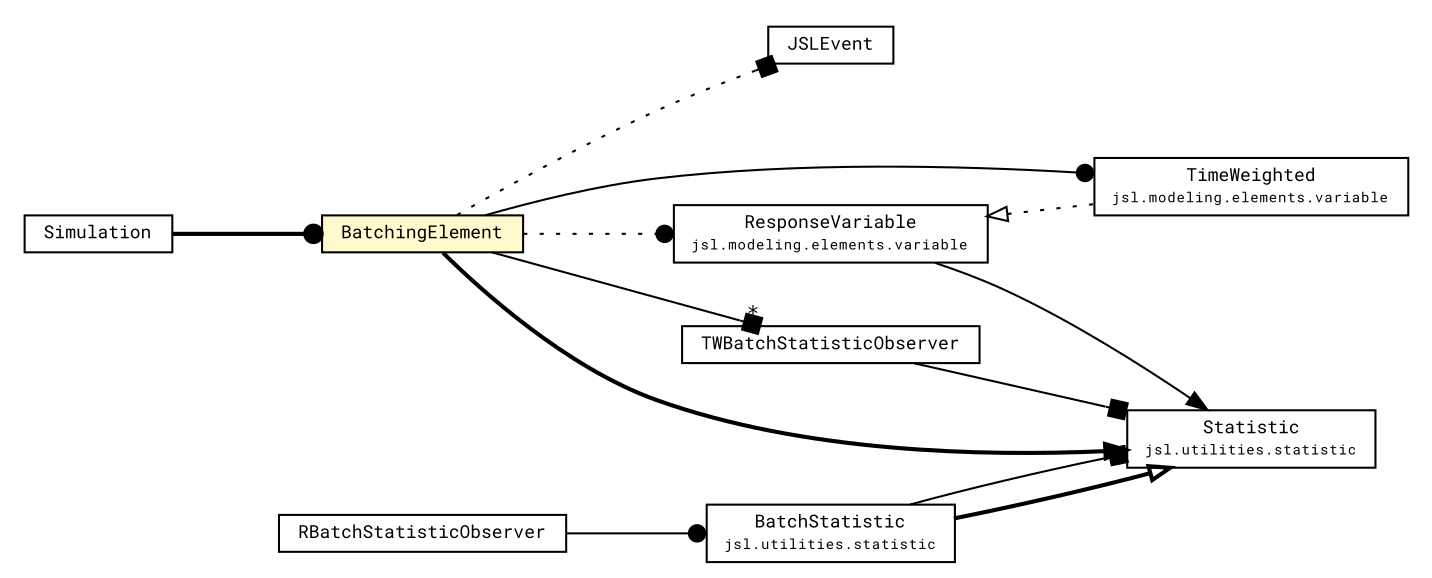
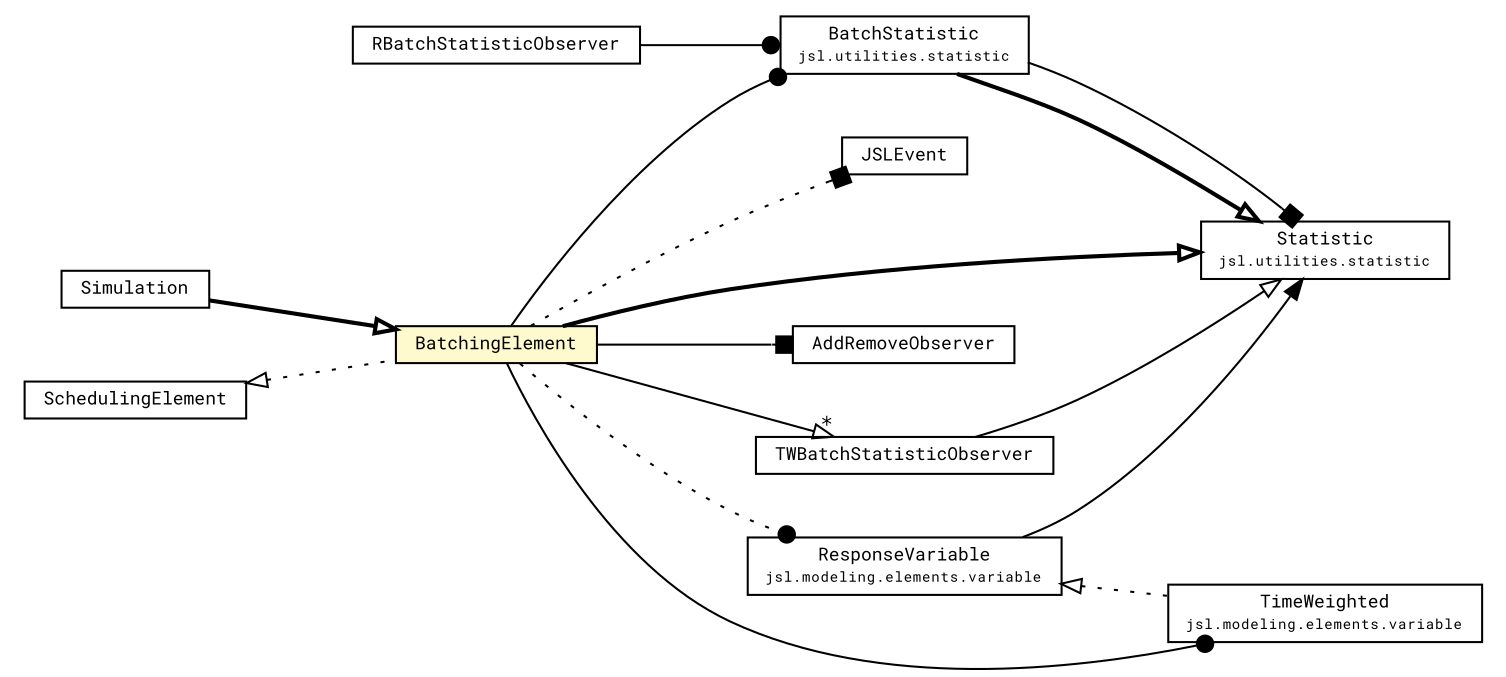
none -> (626, 187)
(239, 234) -> (292, 313)
(616, 286) -> (690, 397)
none -> (904, 345)
(1010, 385) -> (1125, 376)
none -> (135, 400)
(749, 426) -> (868, 272)
